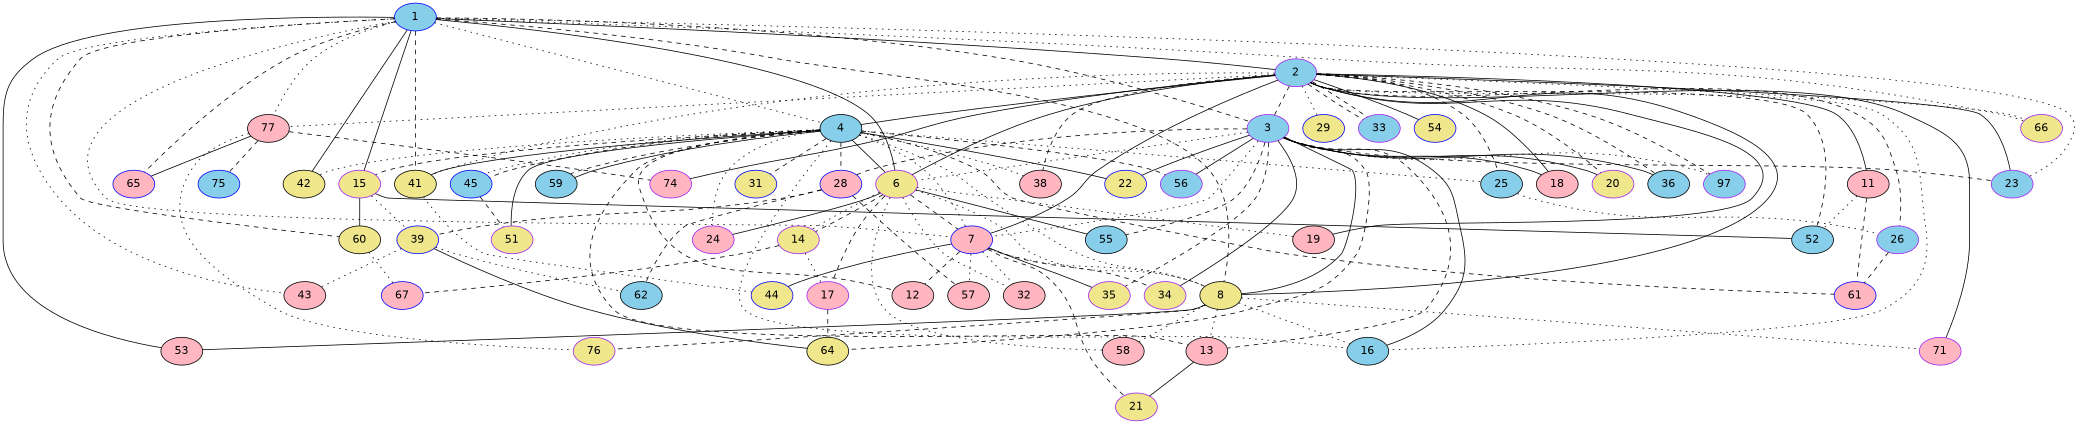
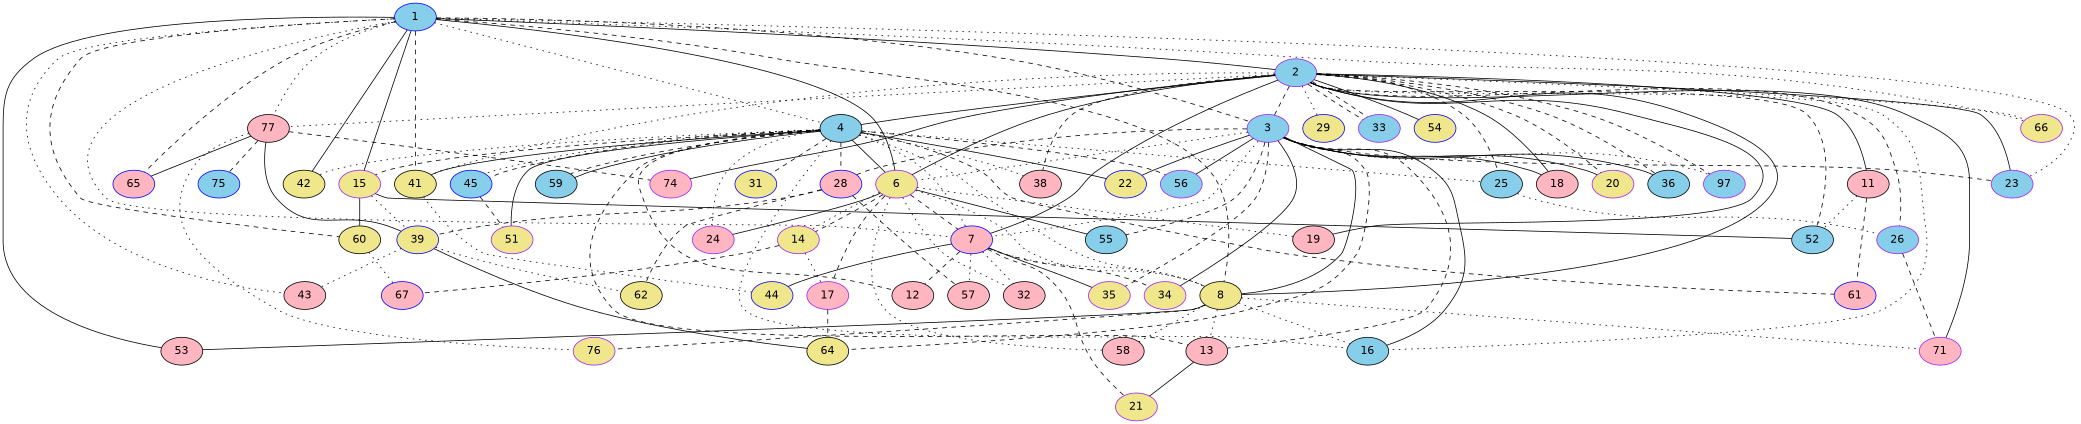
none -> (290, 210)
(1876, 268) -> (1919, 295)
(641, 296) -> (641, 296)
